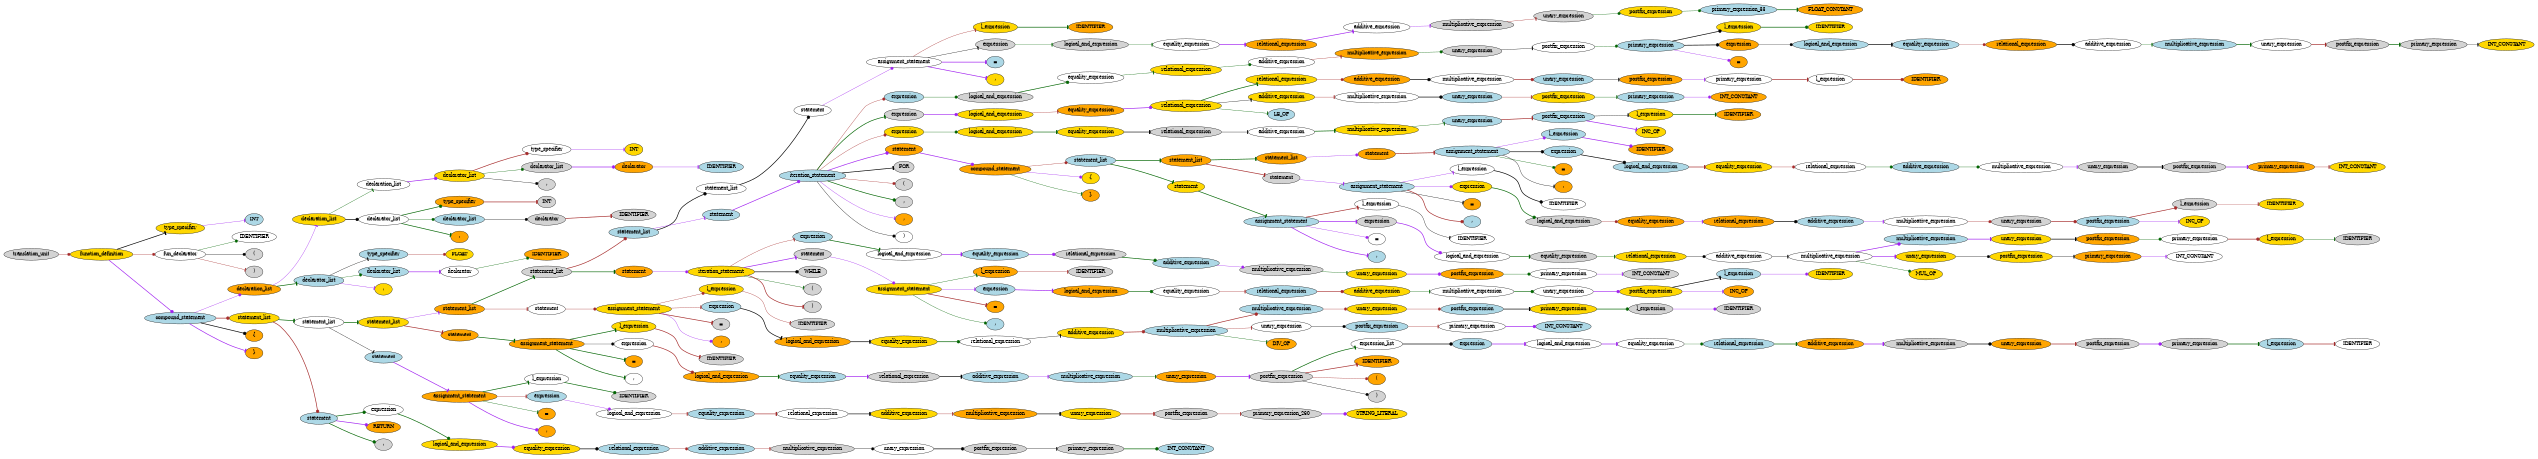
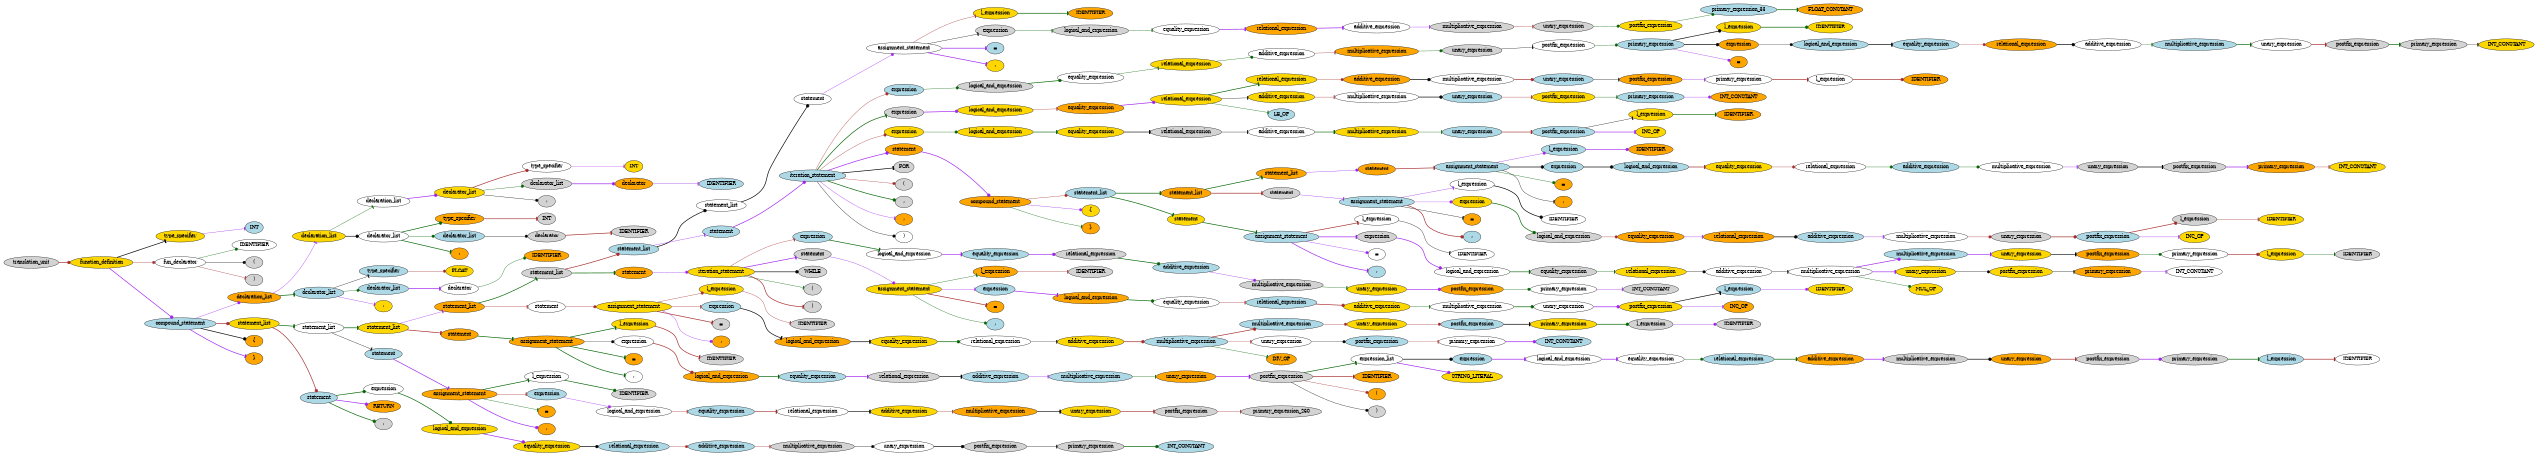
(63, 254) -> (63, 262)
(1333, 414) -> (1422, 368)
